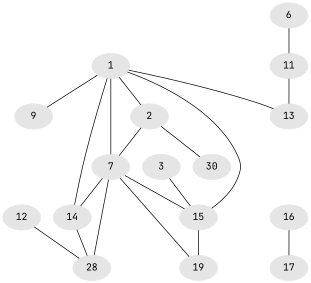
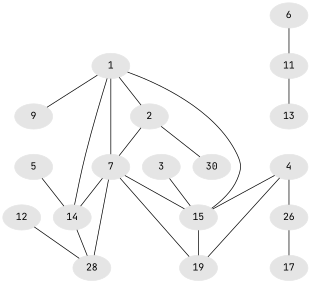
(202, 87) -> none
none -> (34, 167)
none -> (289, 167)
(289, 217) -> (289, 217)
